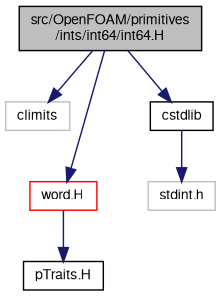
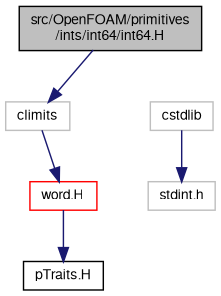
(145, 71) -> none
(88, 109) -> (48, 149)
(182, 116) -> (182, 116)
